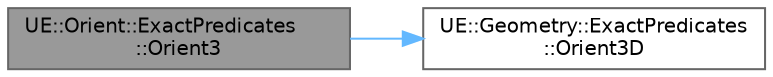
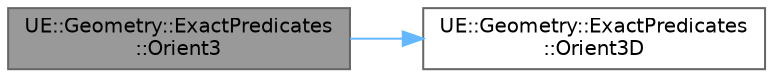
(179, 39) -> (179, 39)
